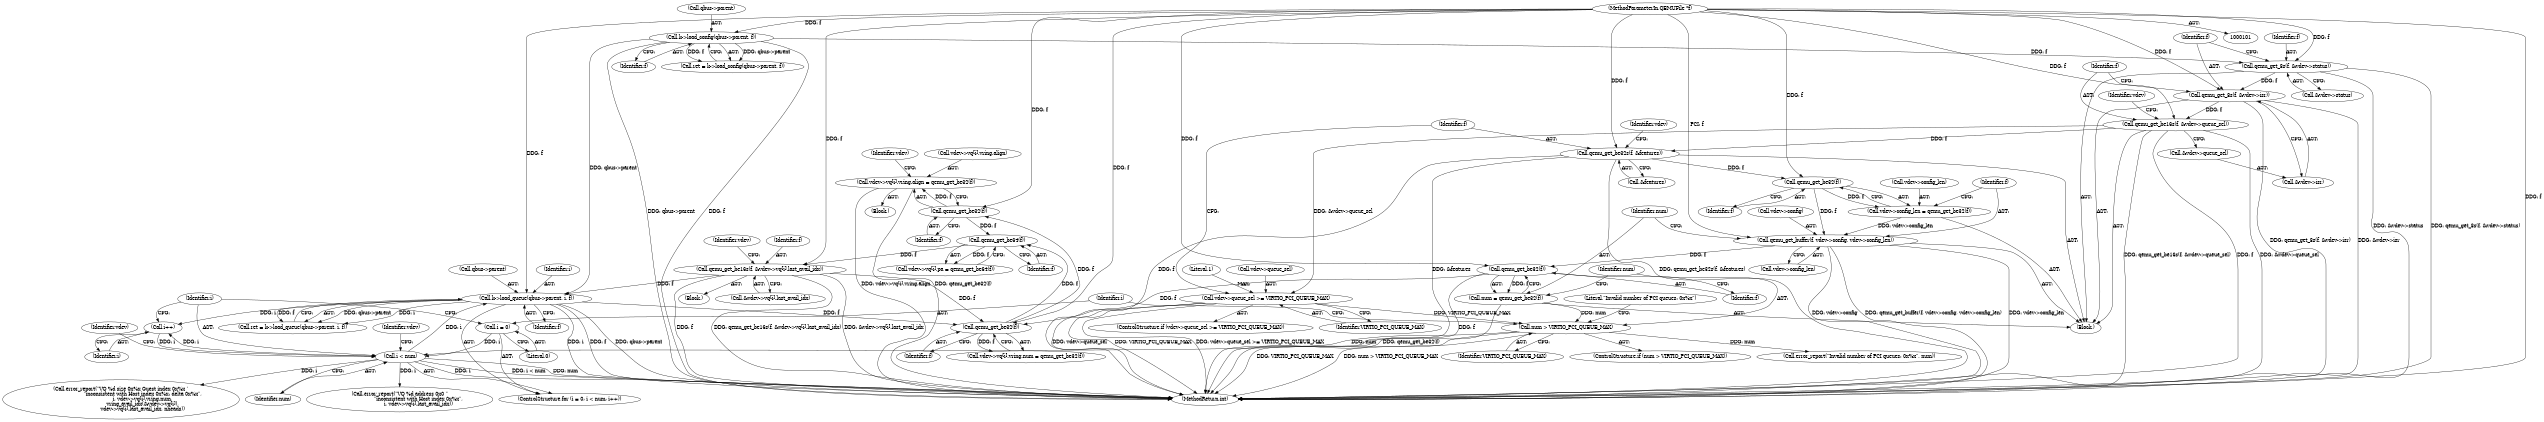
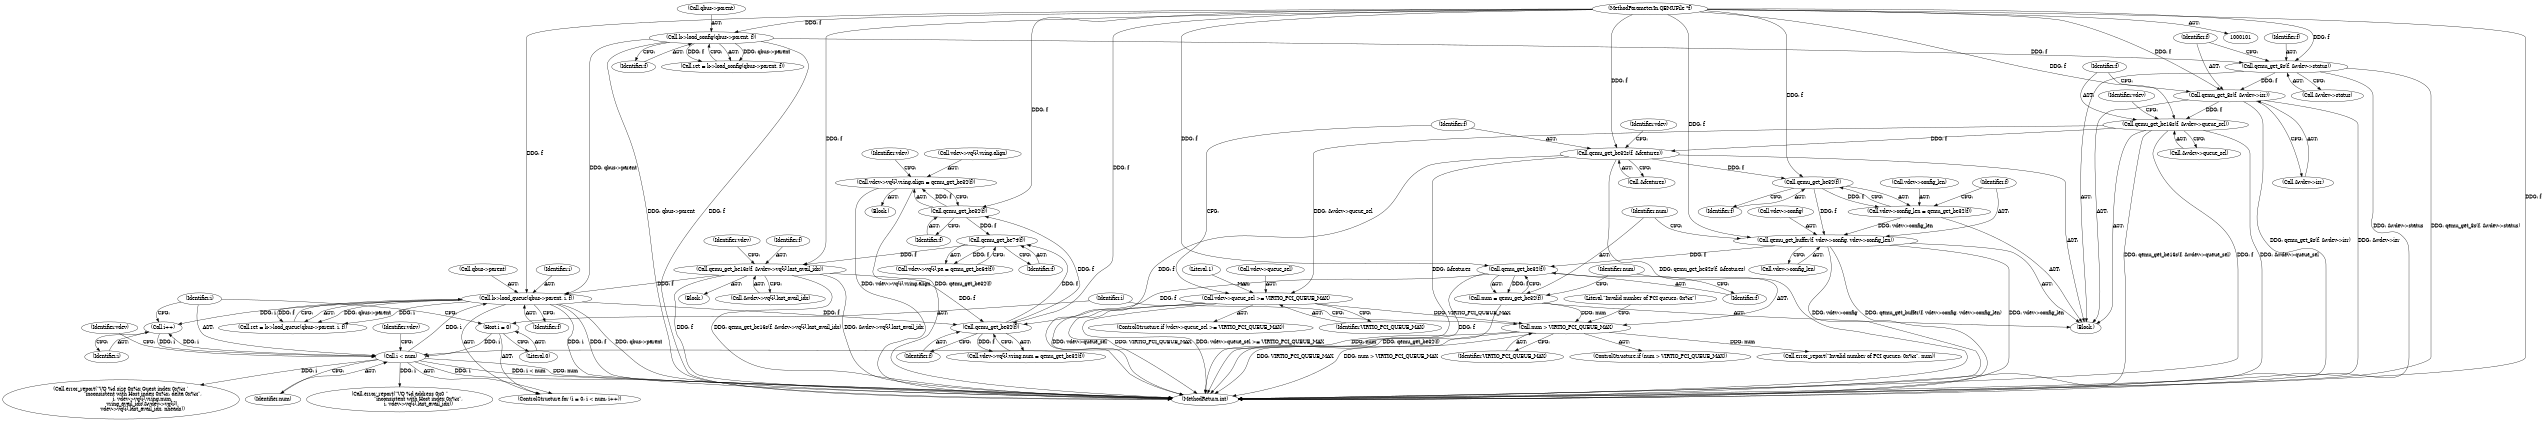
(1697, 125) -> (1697, 125)
(2247, 167) -> (2177, 143)
(997, 241) -> (997, 241)
(497, 328) -> (497, 328)
